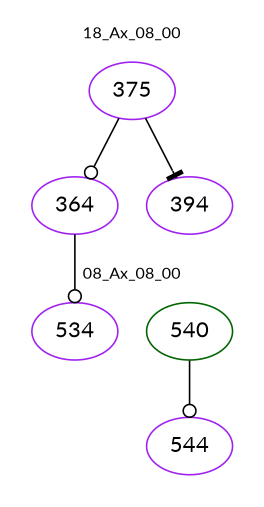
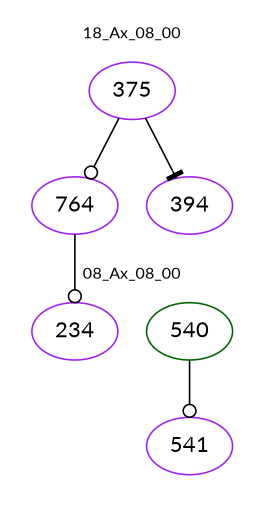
(75, 206) -> (75, 206)
(75, 331) -> (75, 331)
(190, 446) -> (190, 446)
